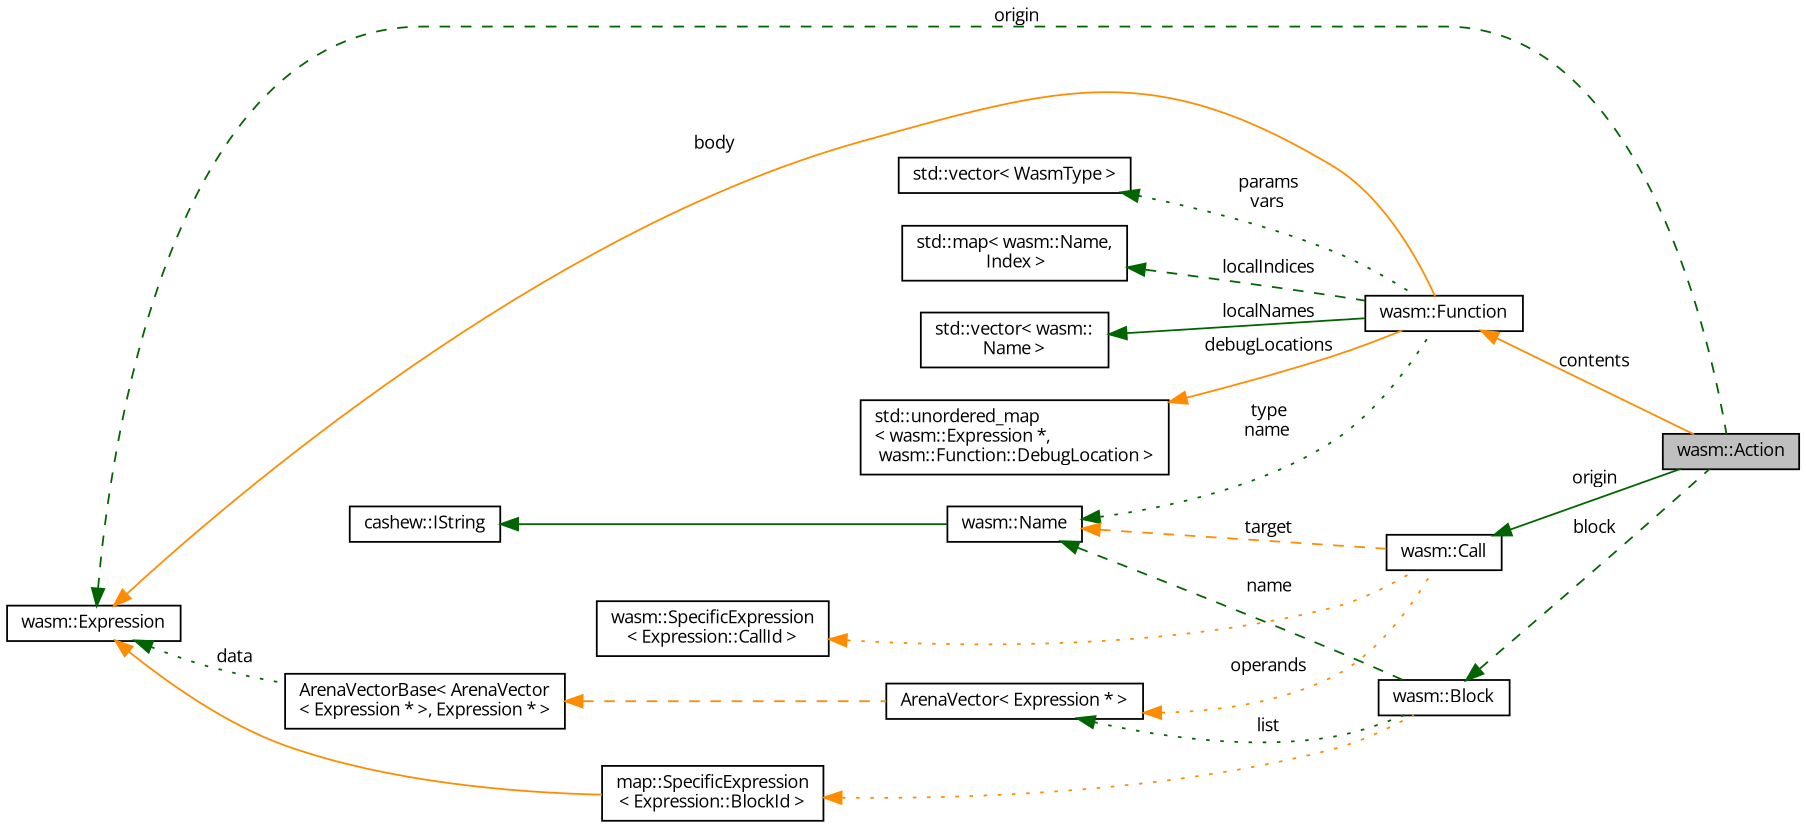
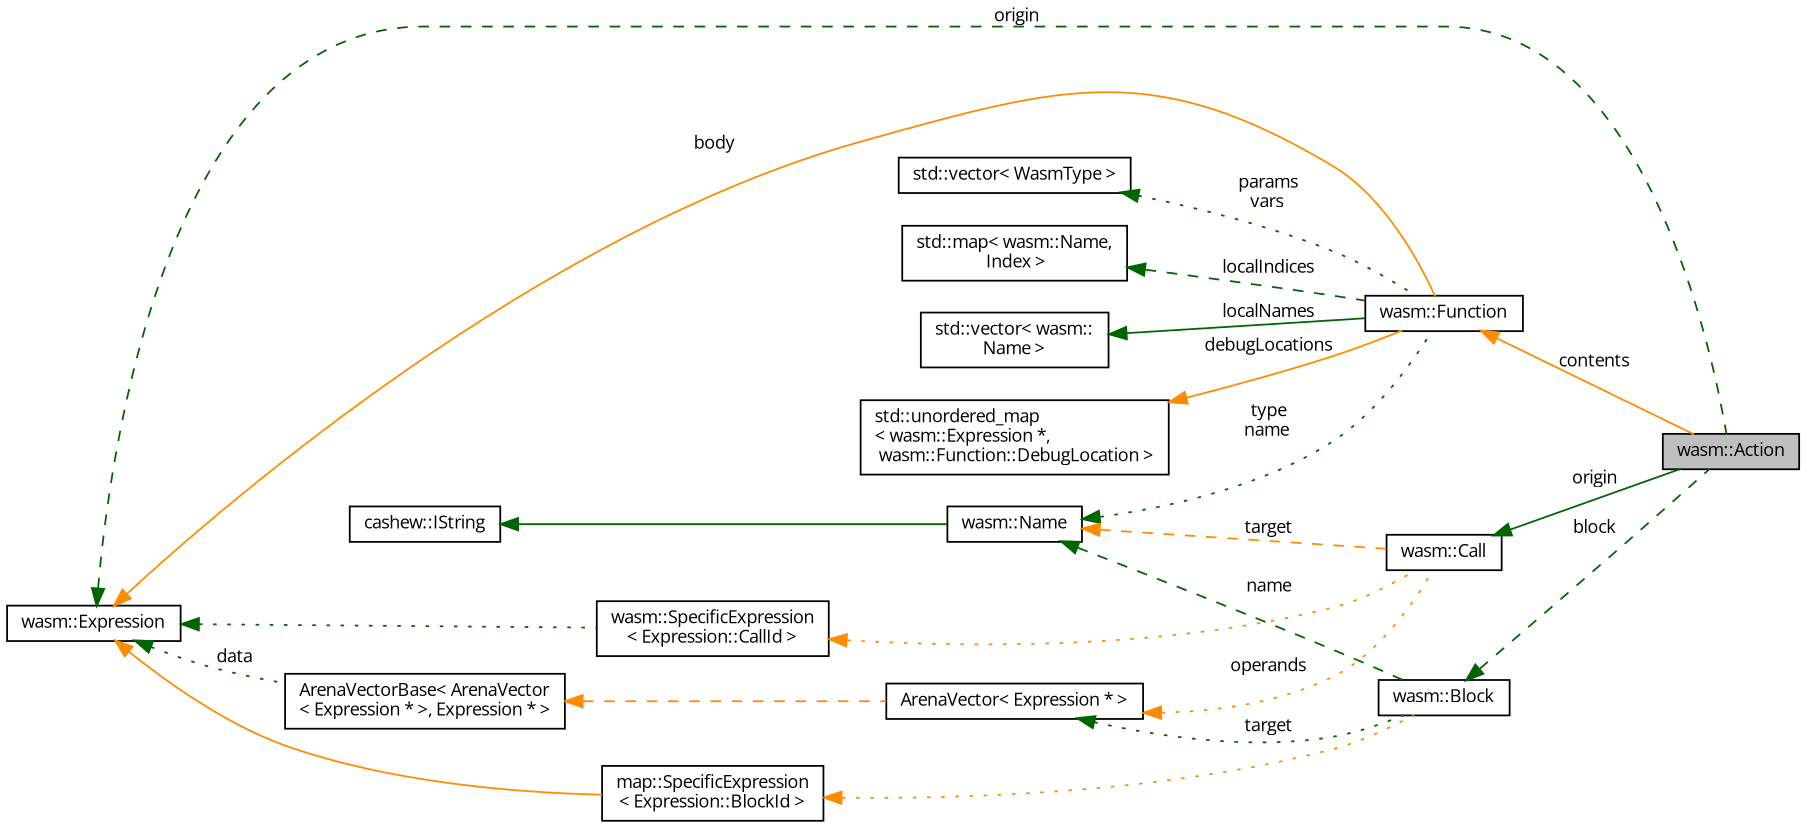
none -> (398, 626)
(1267, 727) -> (1267, 727)
